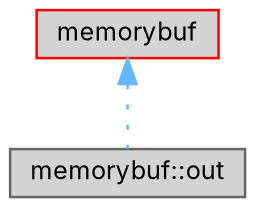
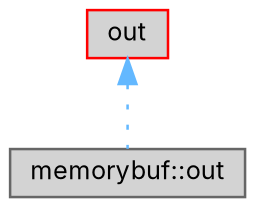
(128, 34) -> (128, 34)
